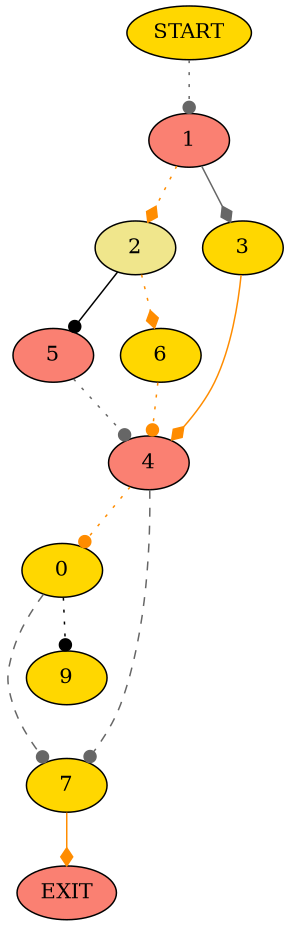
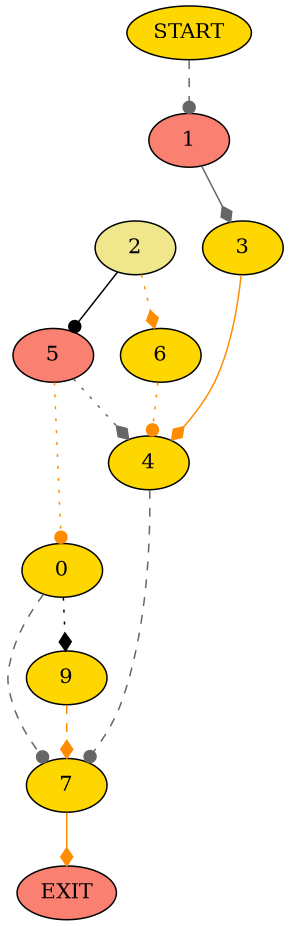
(189, 81) -> (189, 81)
(166, 186) -> none
(95, 402) -> (95, 402)
(149, 463) -> (149, 463)
(110, 512) -> (58, 457)
(64, 618) -> (64, 618)
none -> (67, 723)
